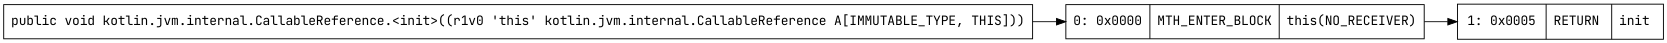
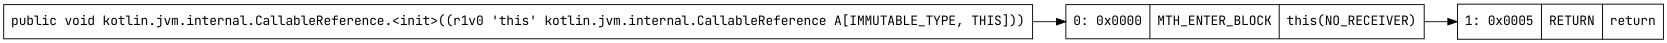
(1635, 21) -> (1633, 21)
